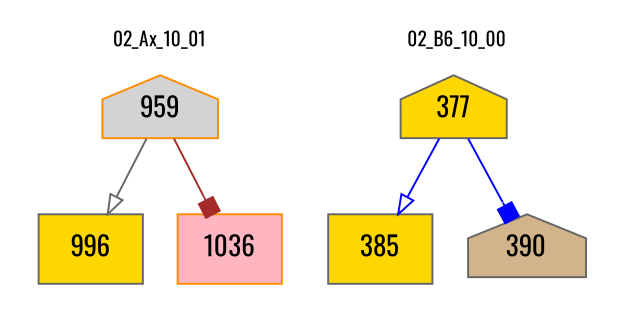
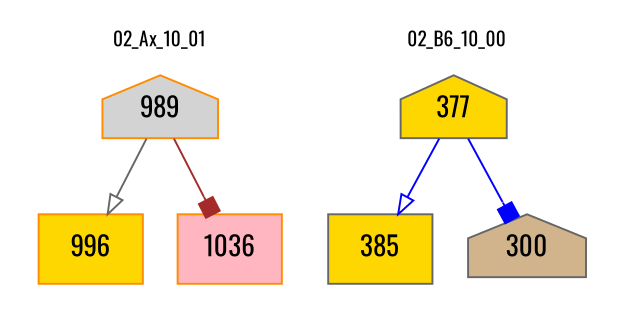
(160, 110) -> (160, 110)
(91, 249) -> (91, 249)
(527, 249) -> (527, 249)
